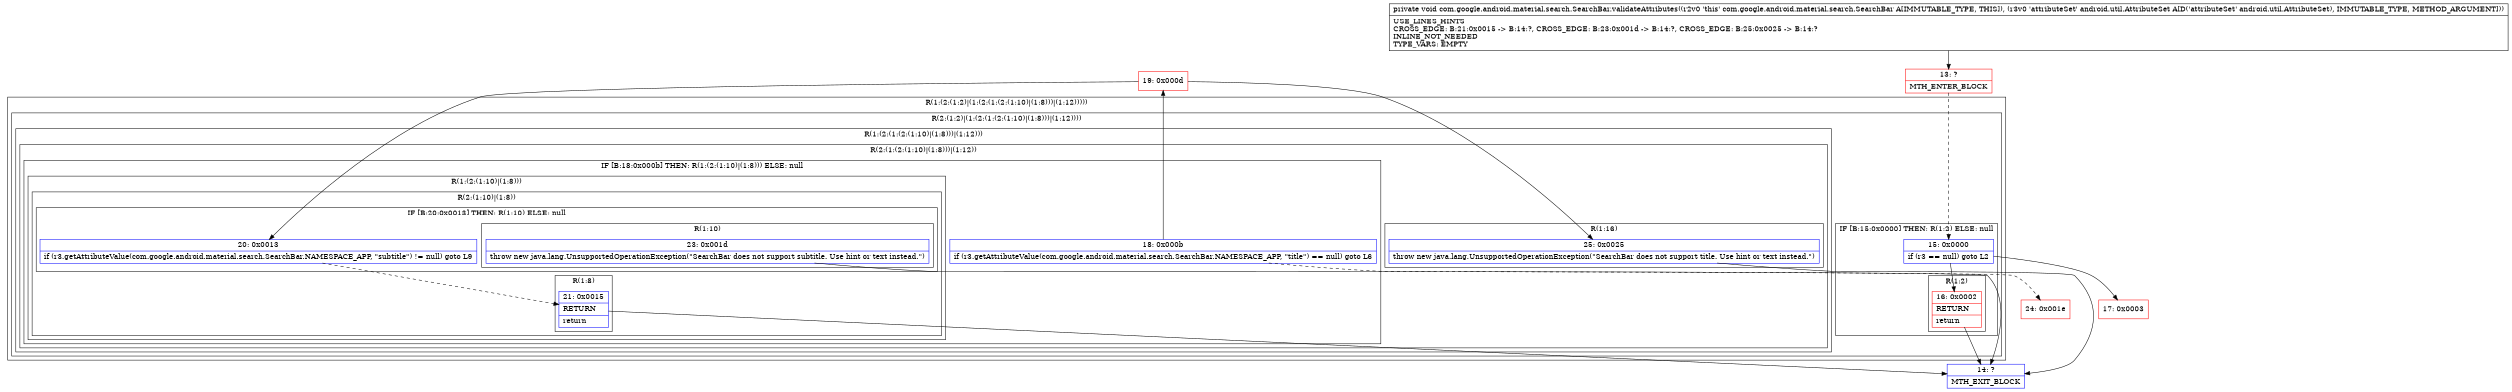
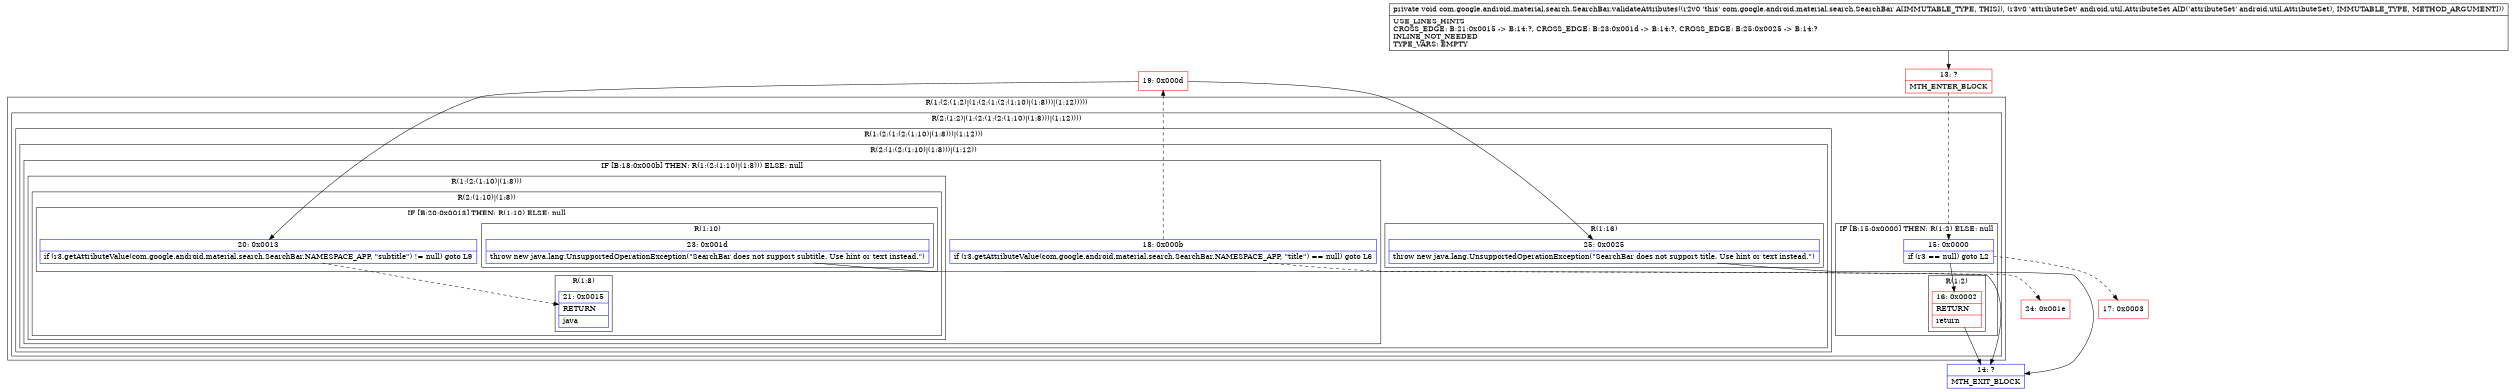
(1163, 168) -> (1163, 168)
(2058, 266) -> (2058, 266)
(575, 321) -> (571, 321)
(1208, 339) -> none
